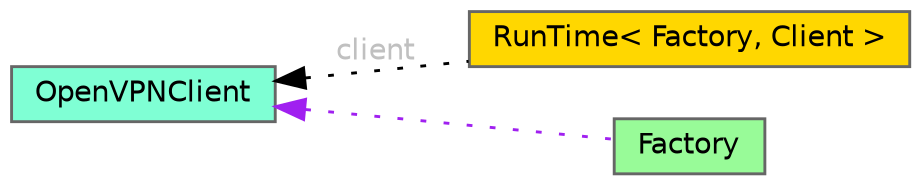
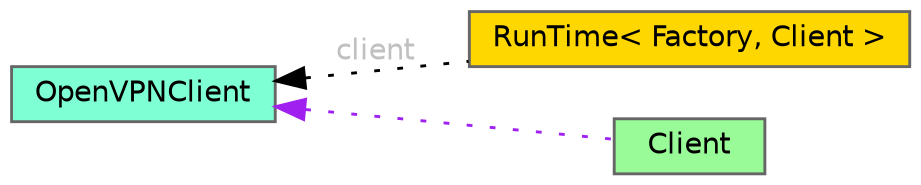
(690, 146) -> (690, 146)
